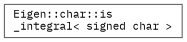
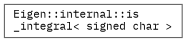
(93, 21) -> (93, 21)
